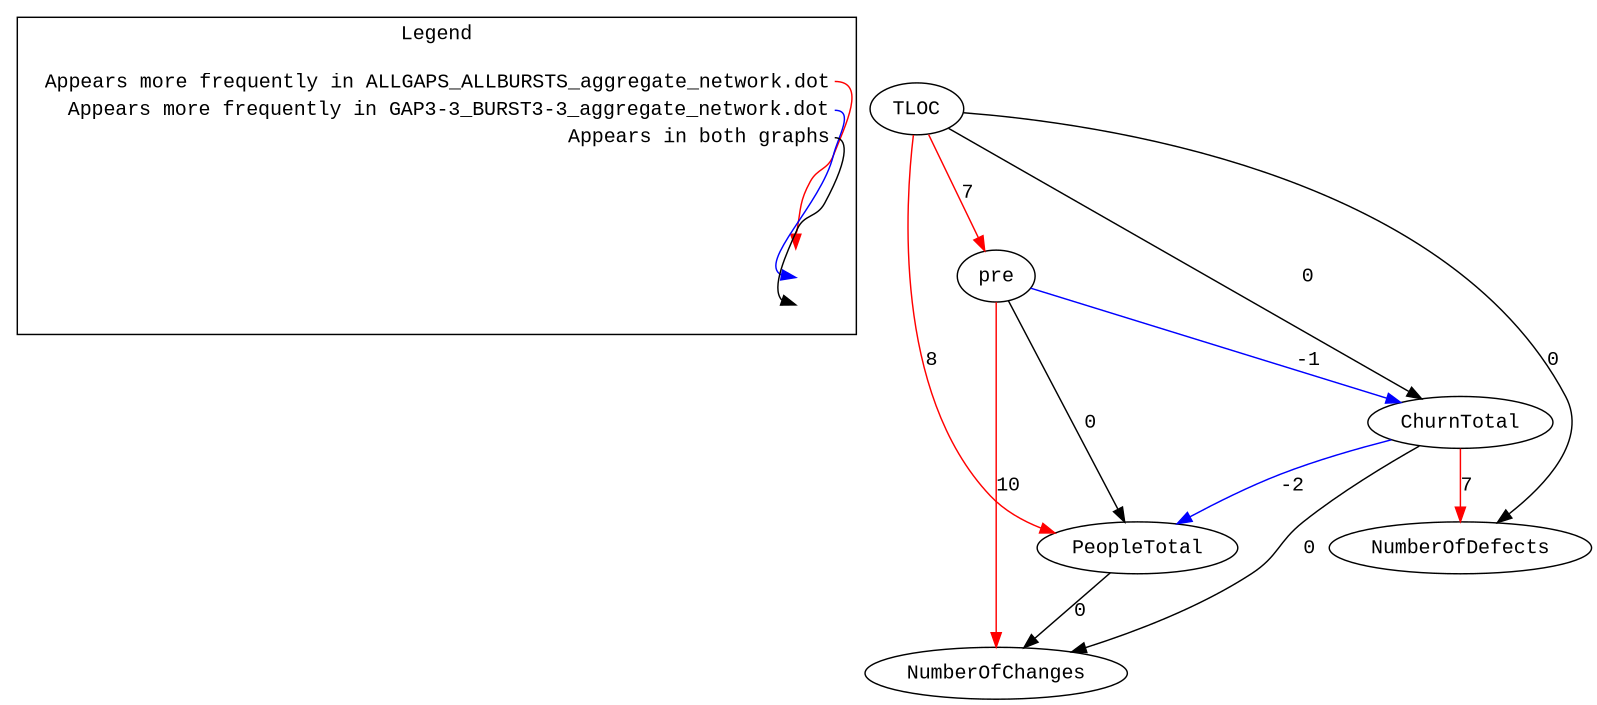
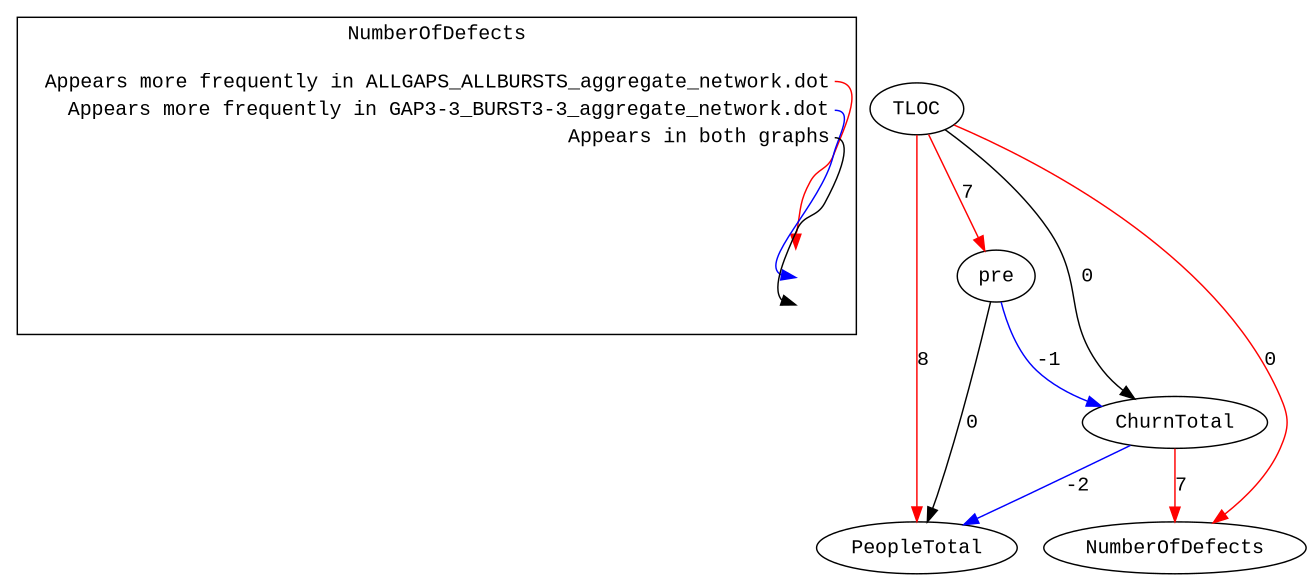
(437, 34) -> (437, 34)
(1364, 214) -> (1195, 279)
(996, 673) -> none
